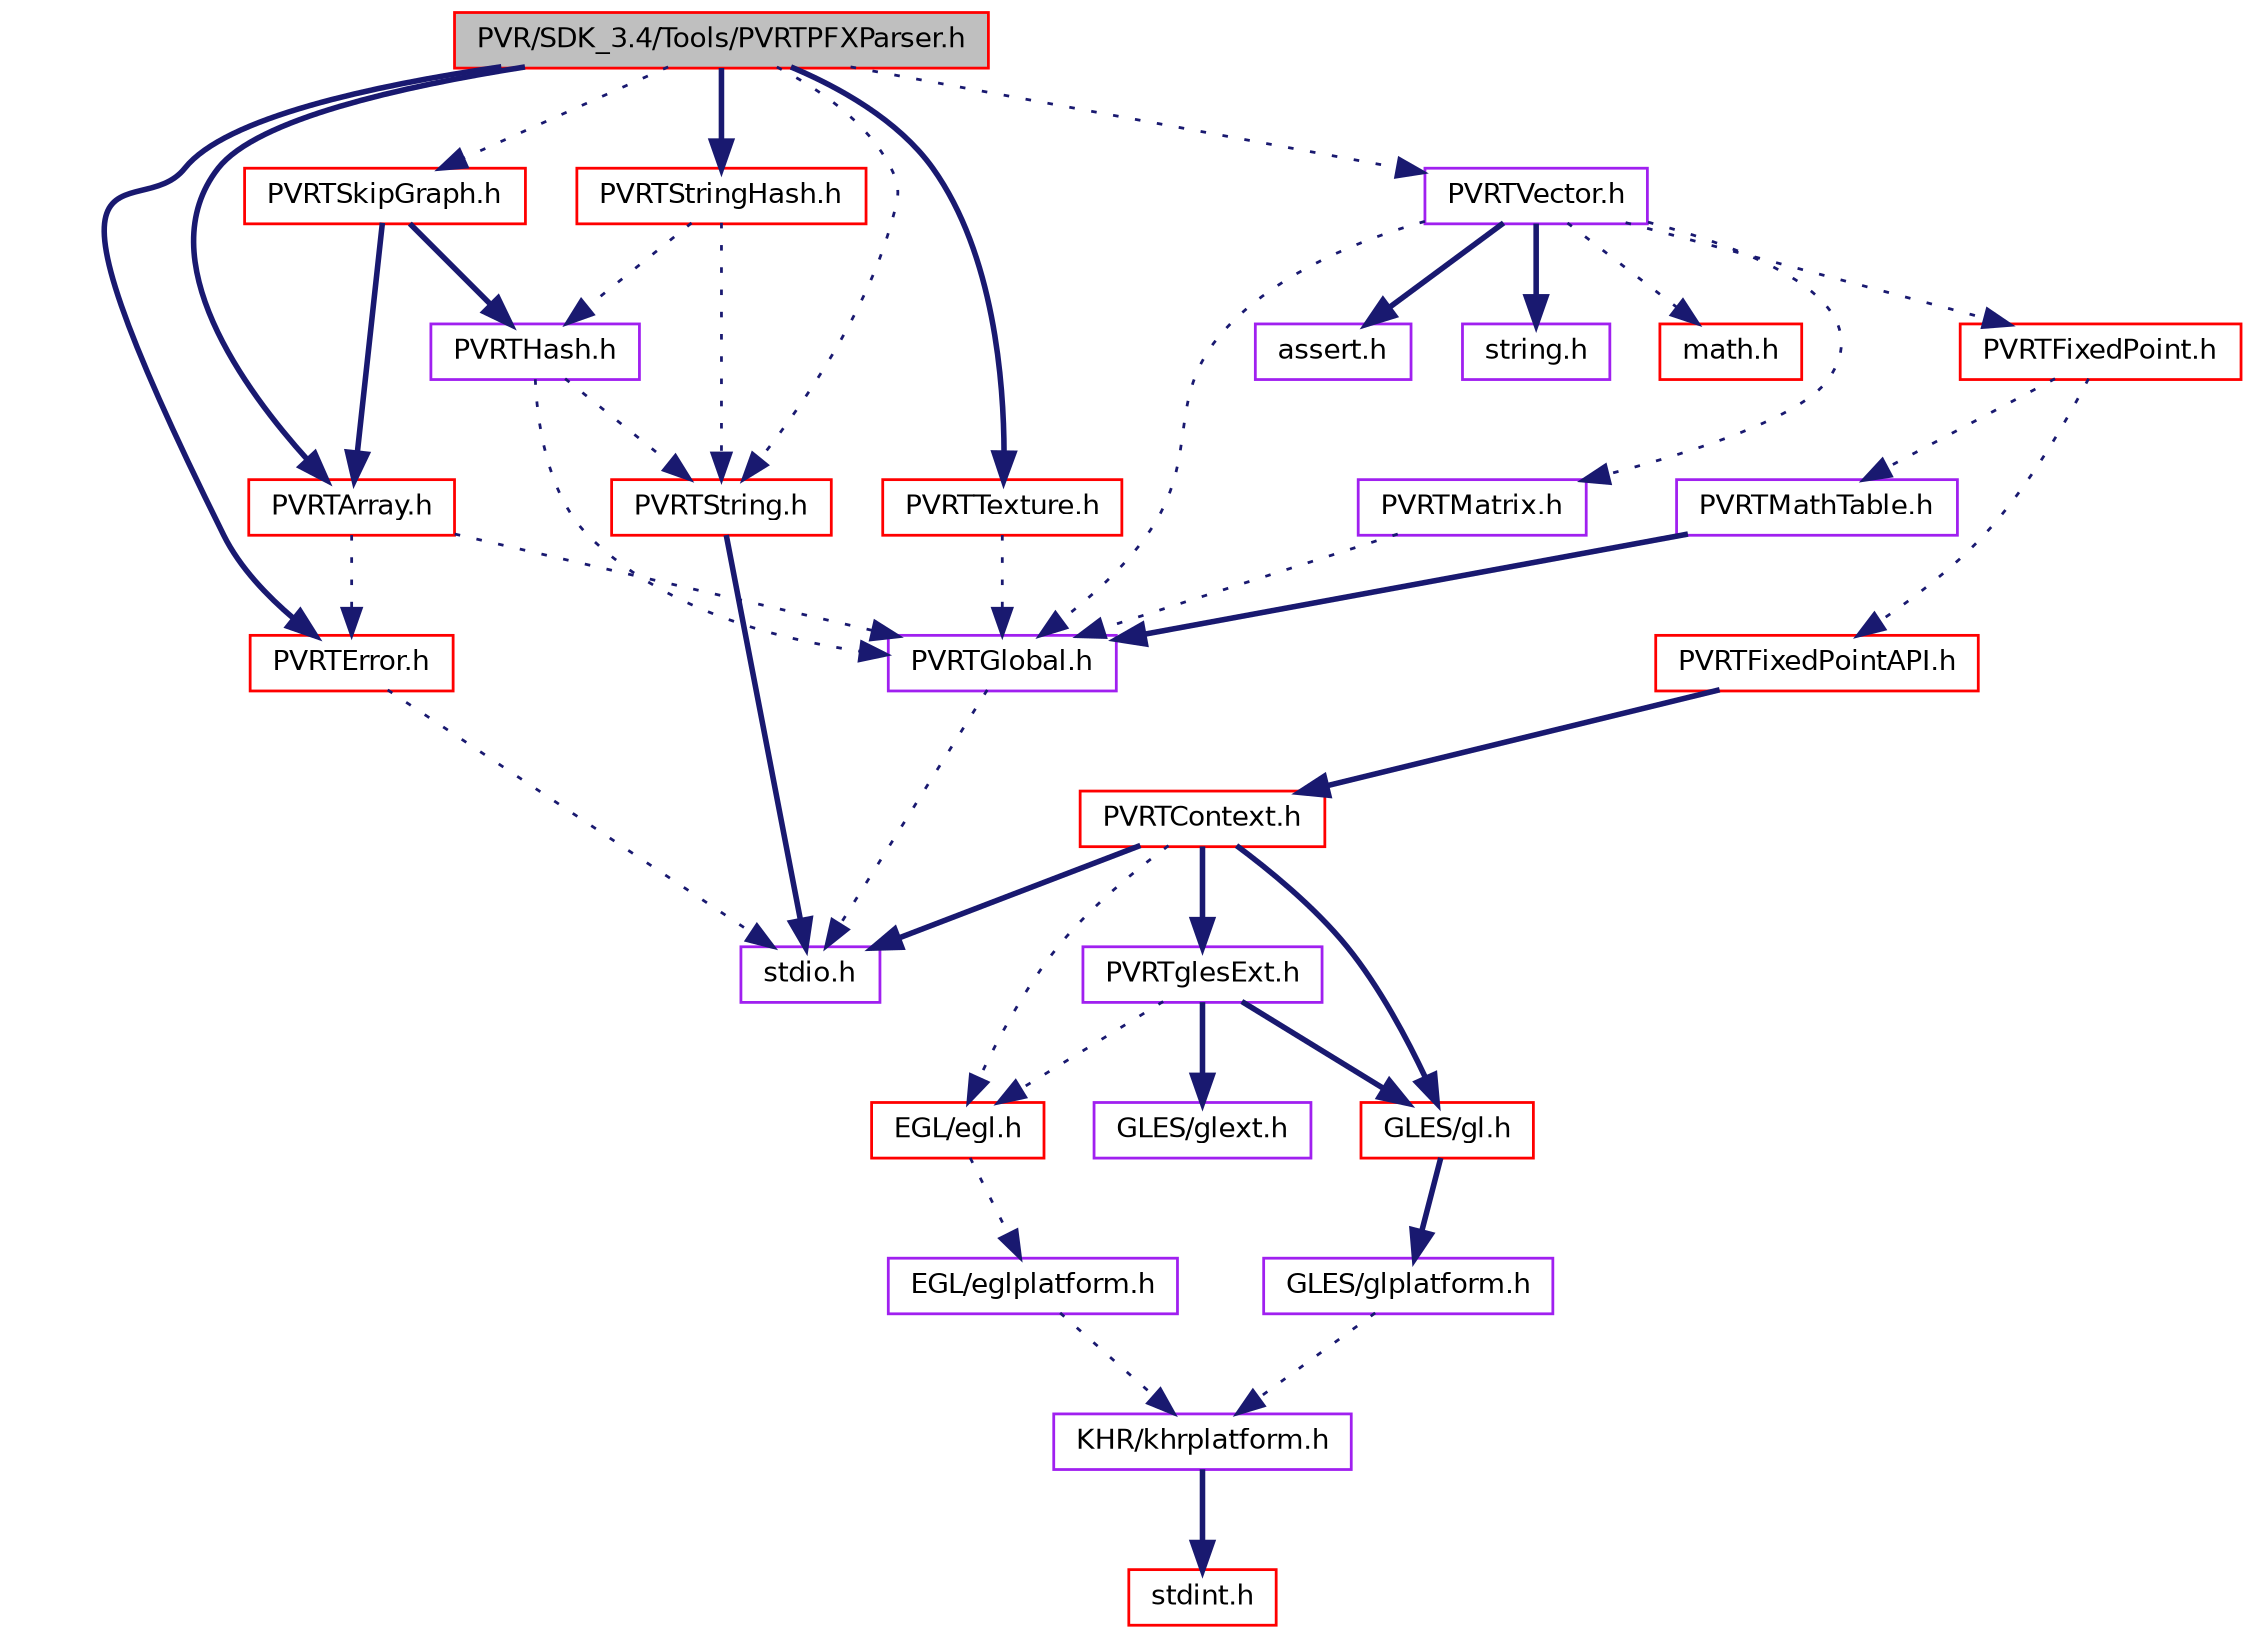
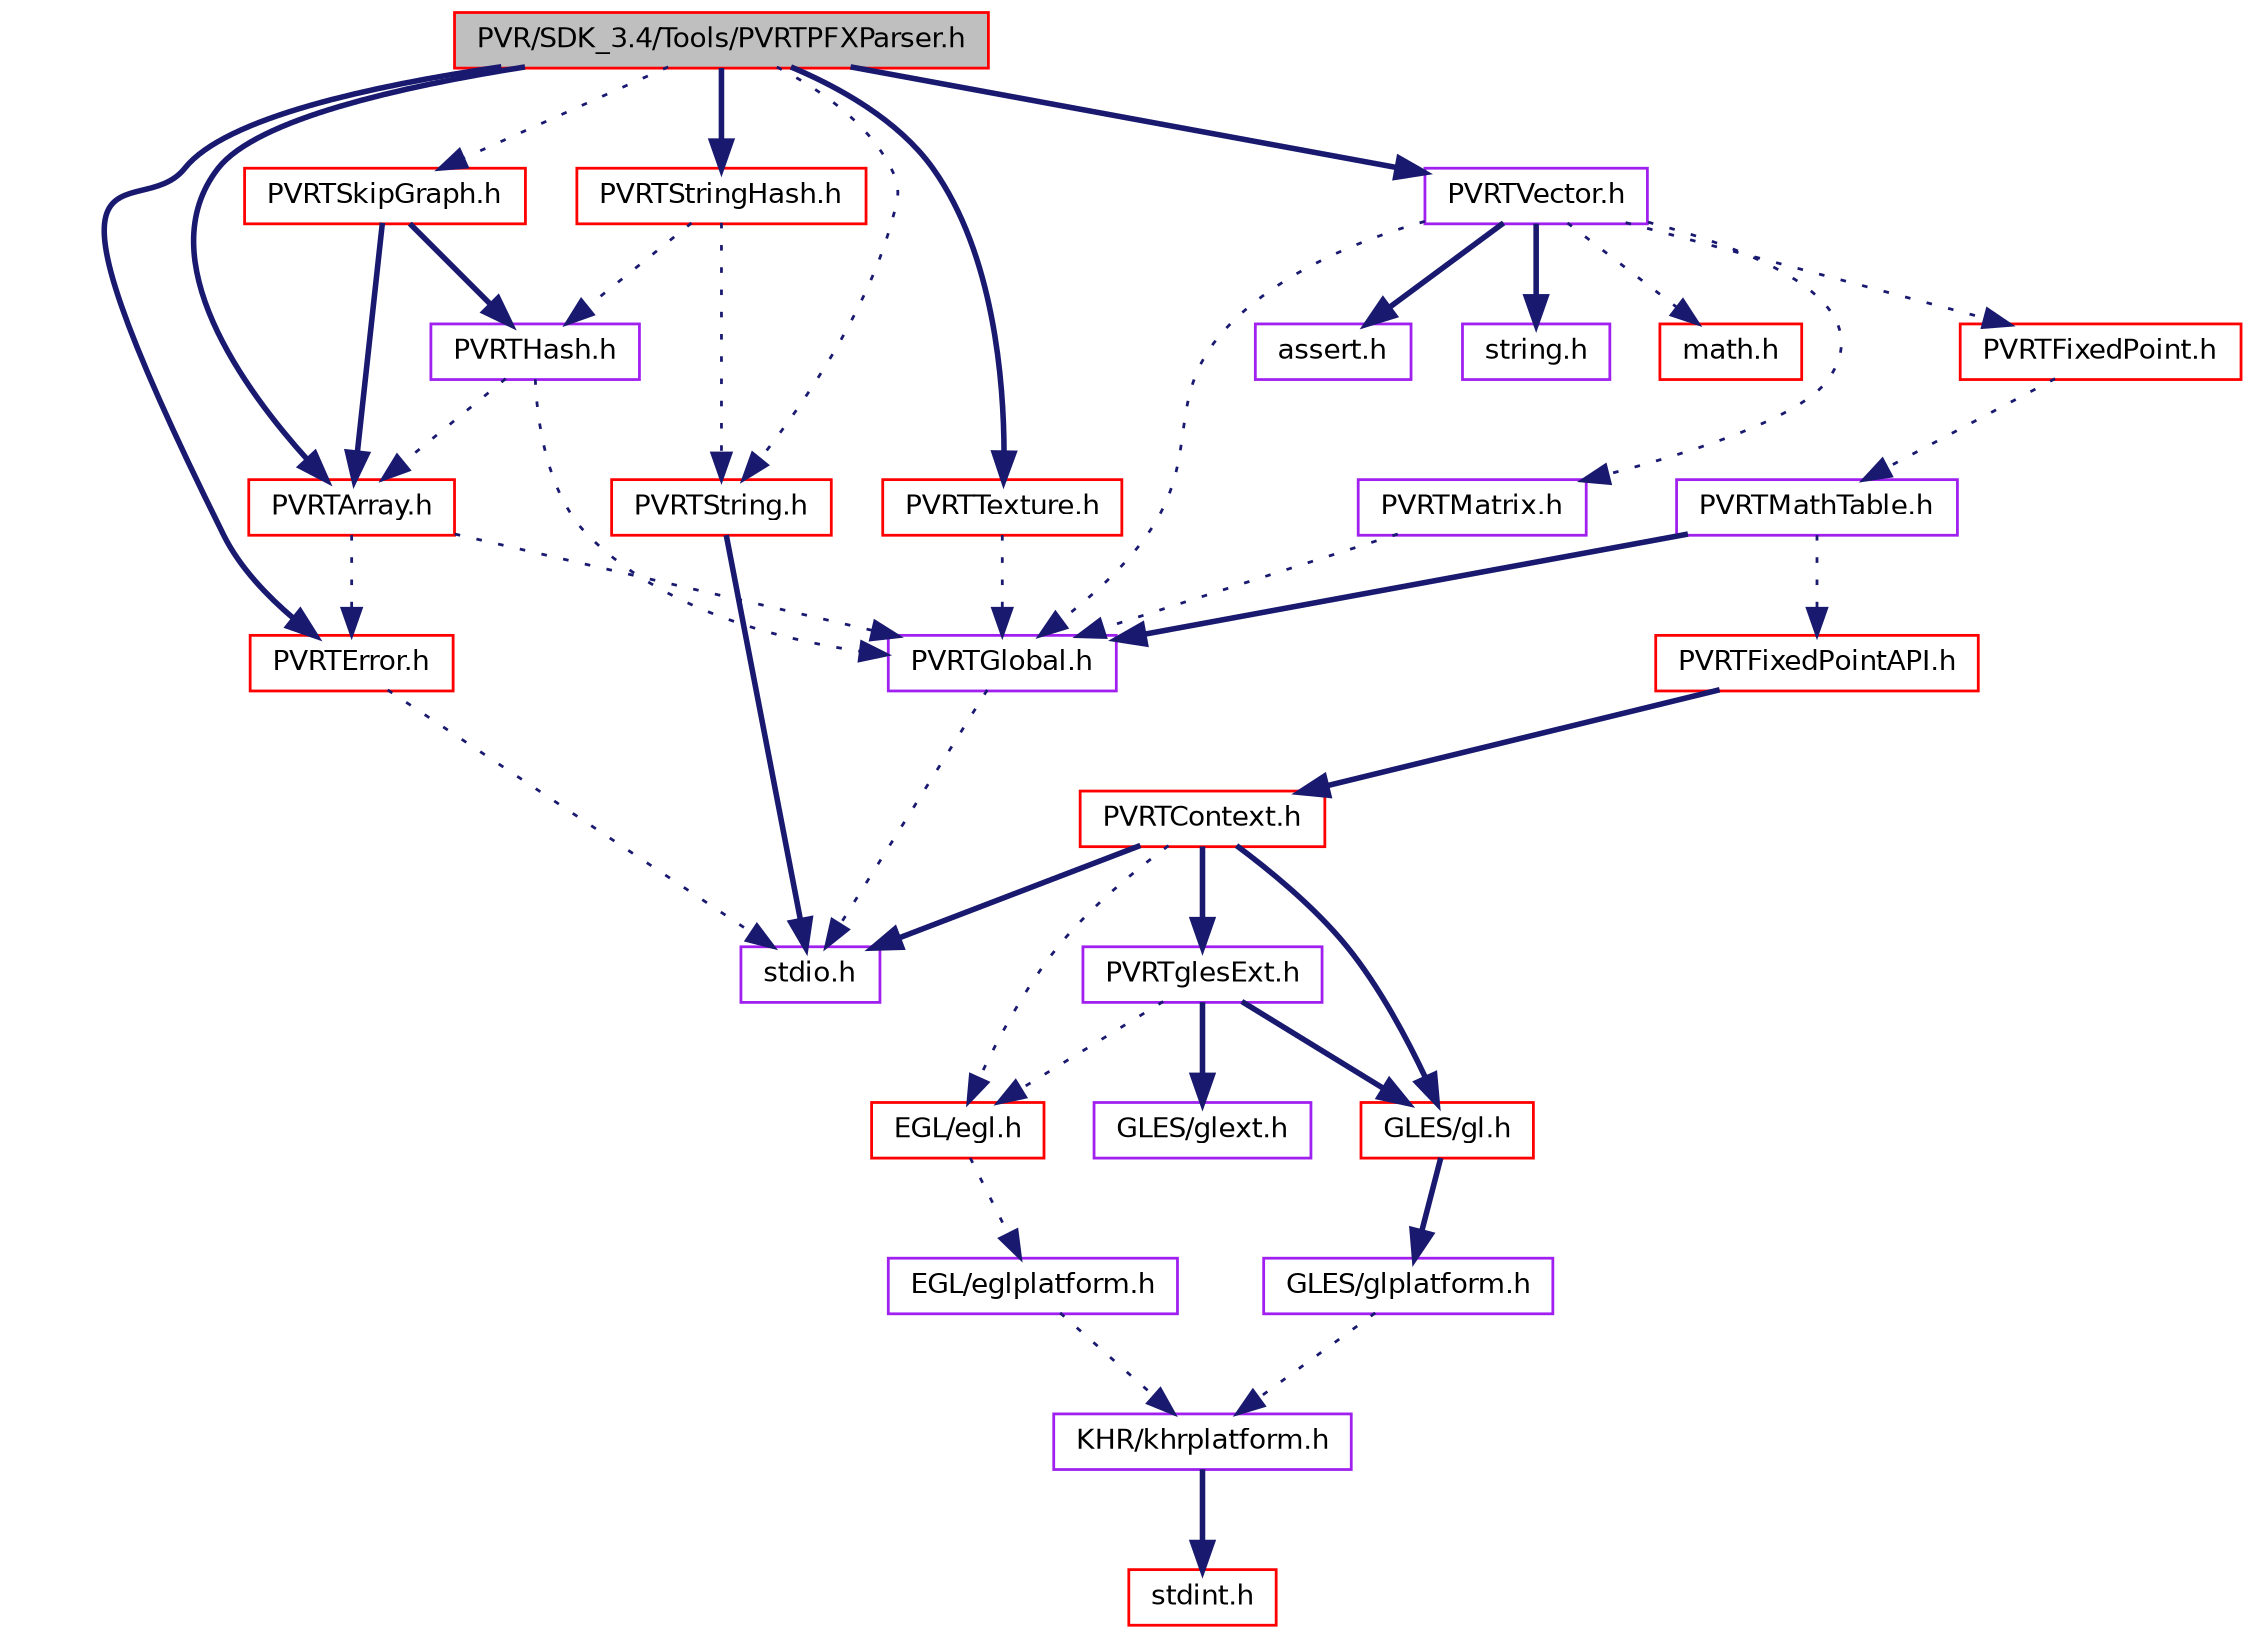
(1124, 117) -> (1124, 117)
(617, 420) -> (455, 420)
(2002, 515) -> (1817, 571)
